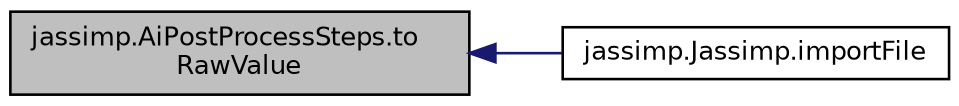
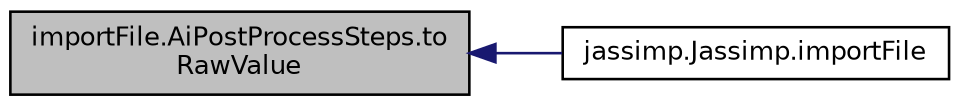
(240, 53) -> (240, 53)
